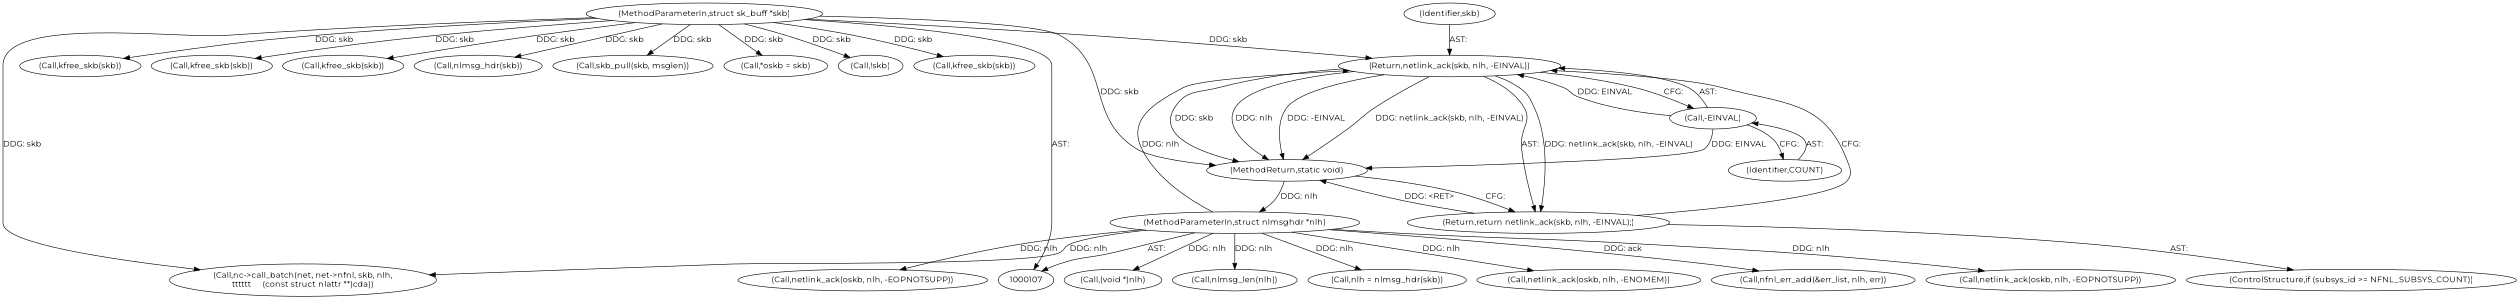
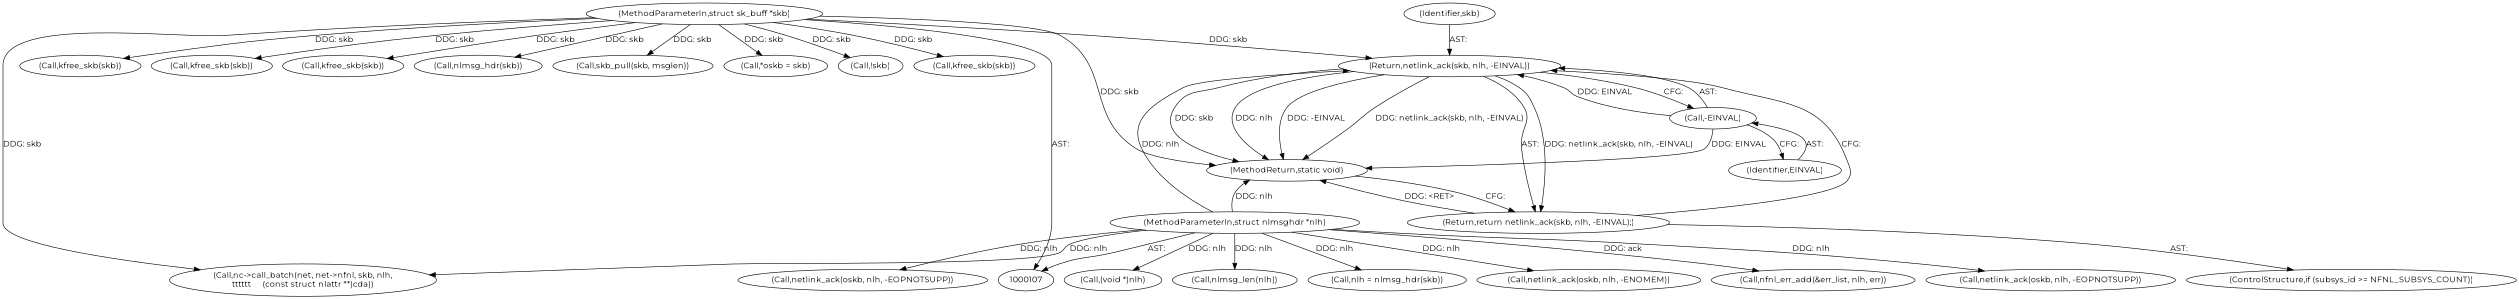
(1785, 170) -> (1785, 170)
(1277, 197) -> (1234, 195)
